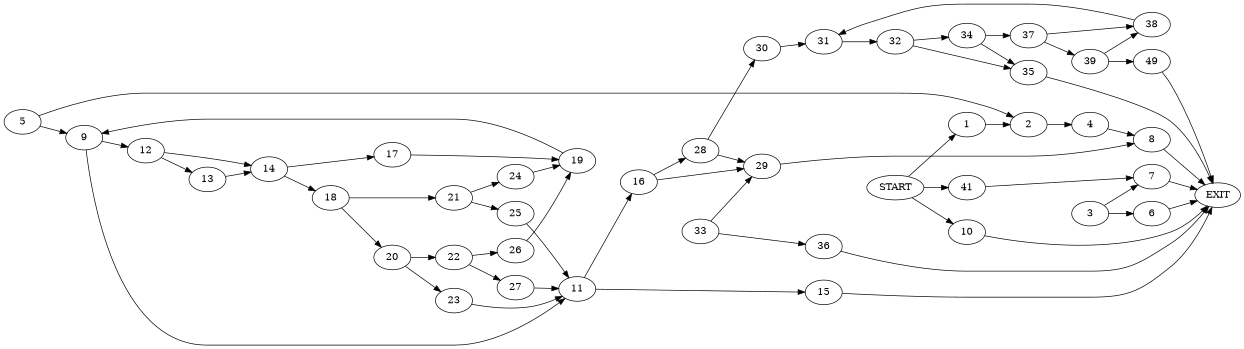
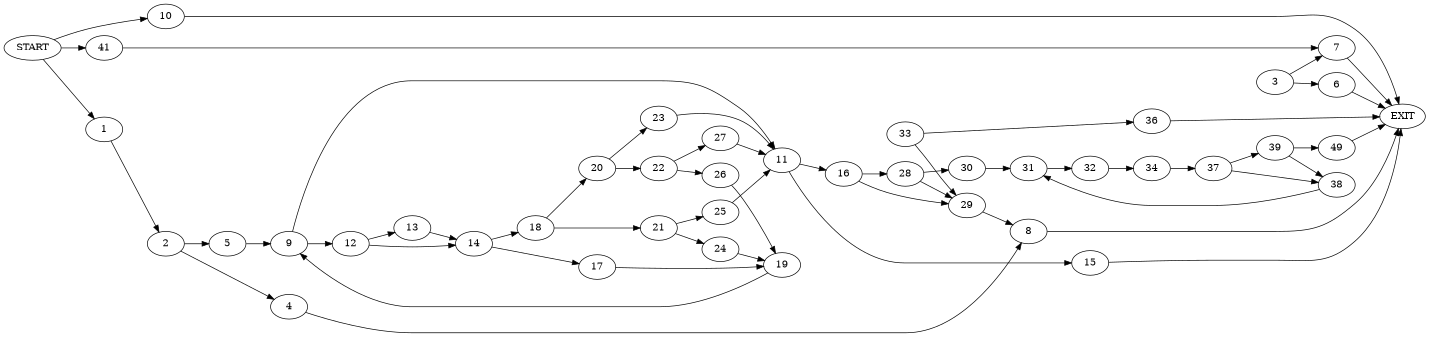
(1029, 73) -> none
(523, 93) -> (193, 244)
